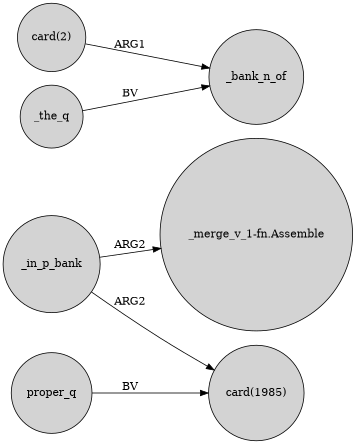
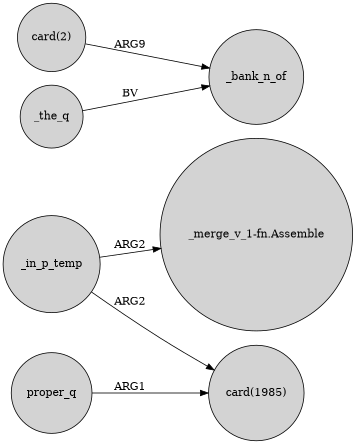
(130, 45) -> (130, 45)
(52, 264) -> (52, 264)
(130, 387) -> (130, 387)
